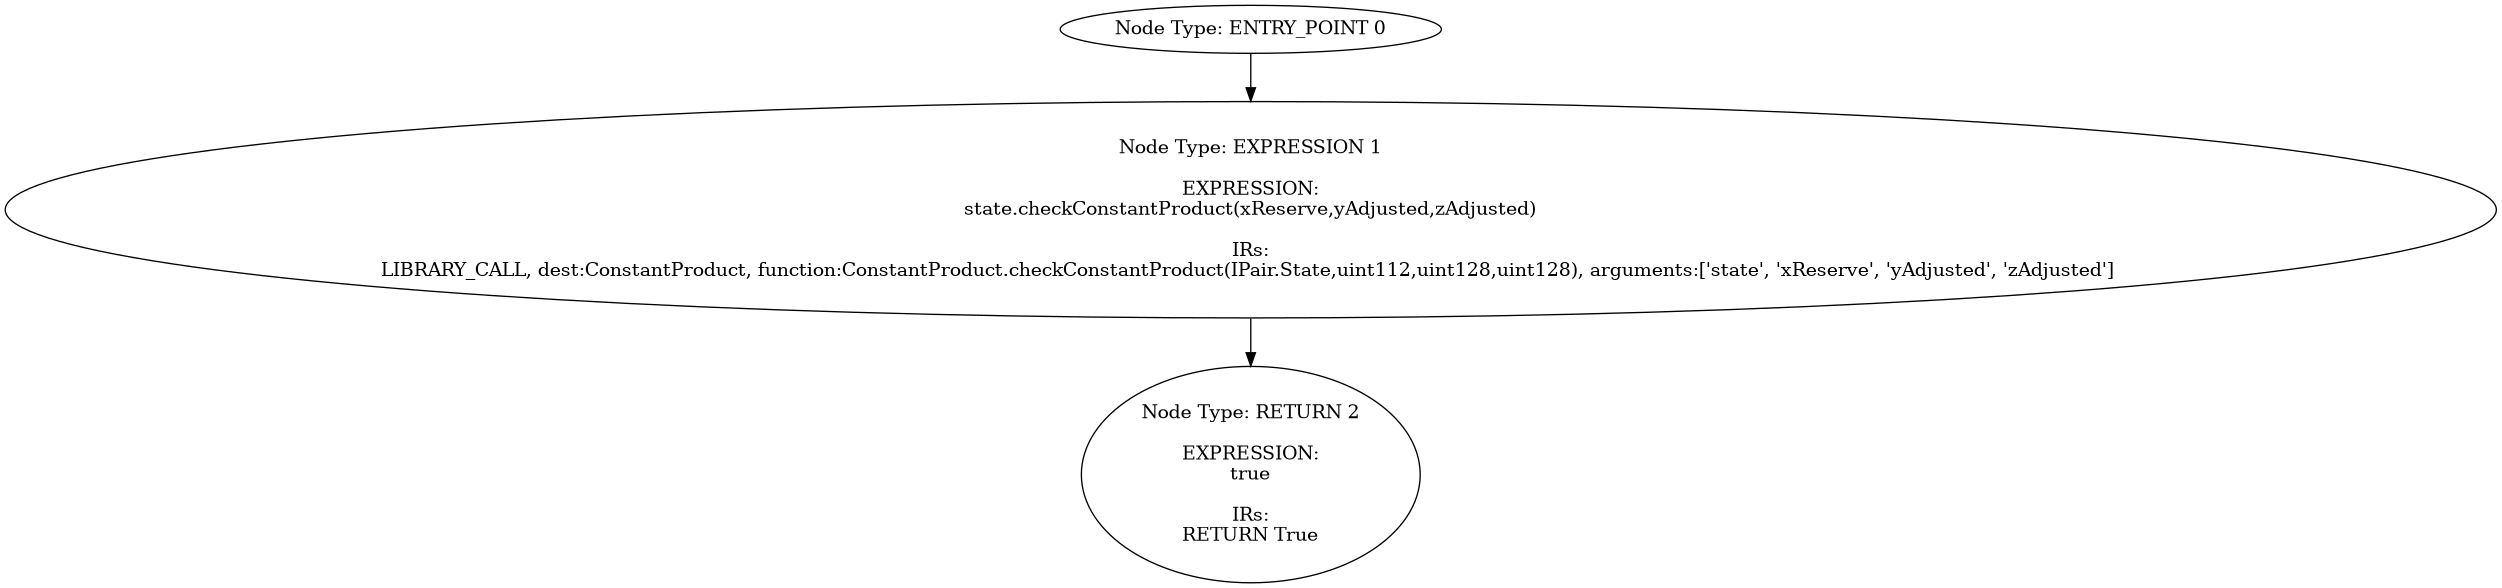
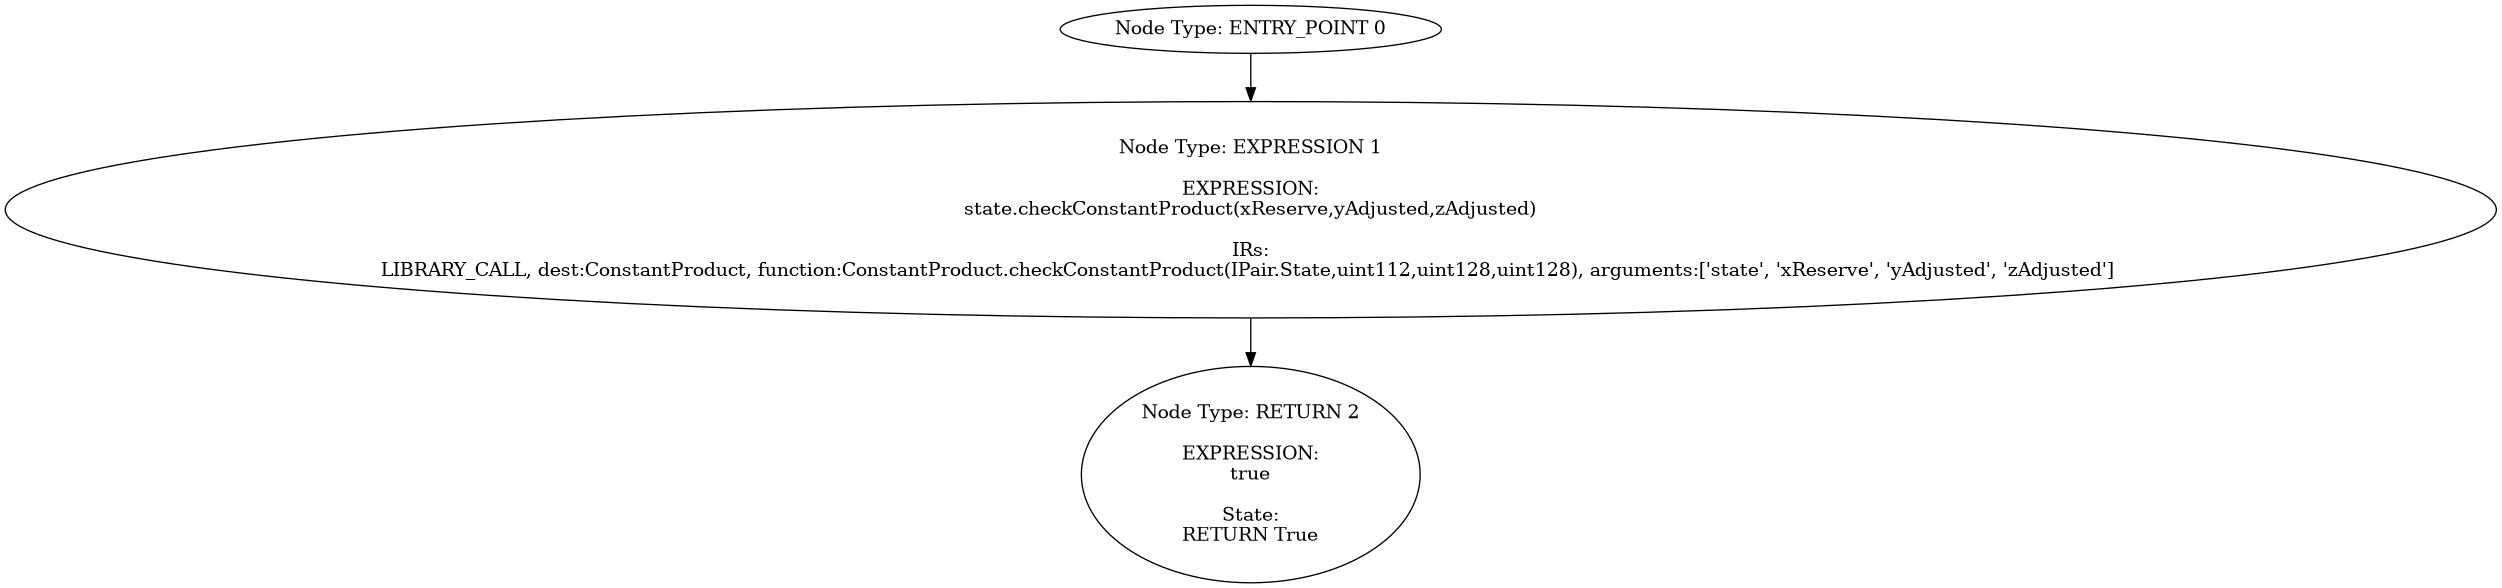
(1251, 475) -> (1251, 475)
